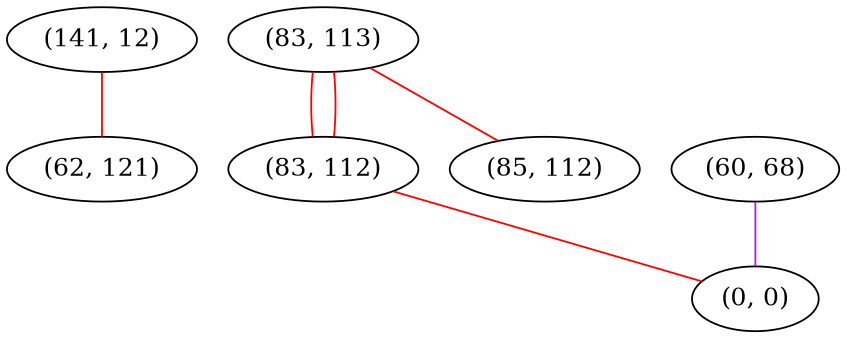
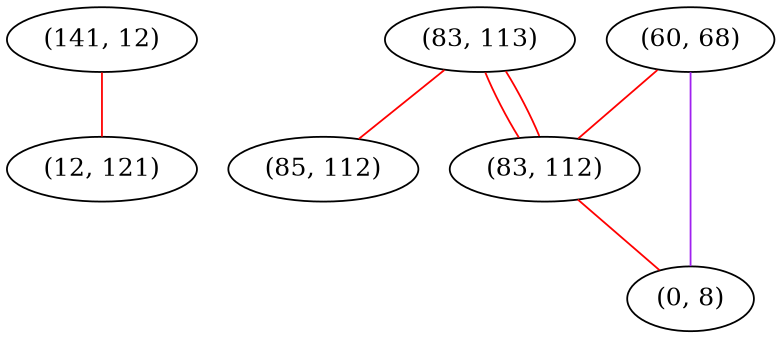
none -> (618, 104)
(102, 169) -> (102, 169)
(755, 299) -> (691, 299)
